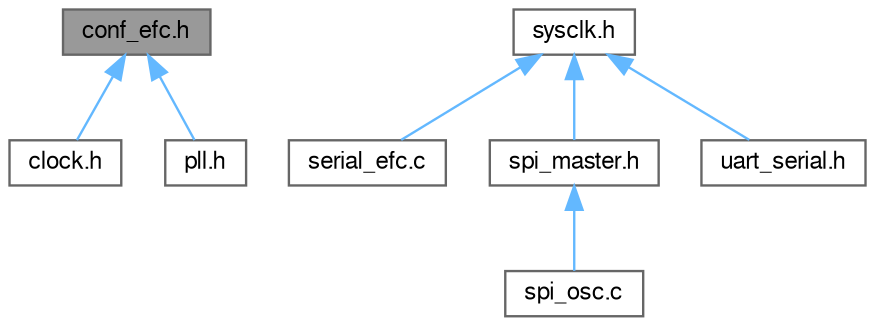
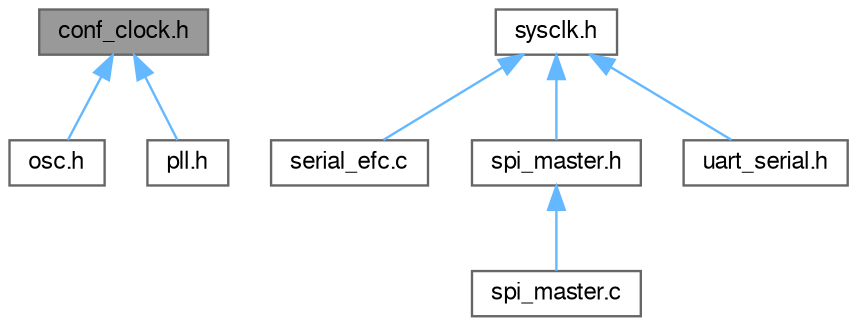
(137, 32) -> (124, 32)
(65, 163) -> (57, 163)
(574, 294) -> (556, 294)
